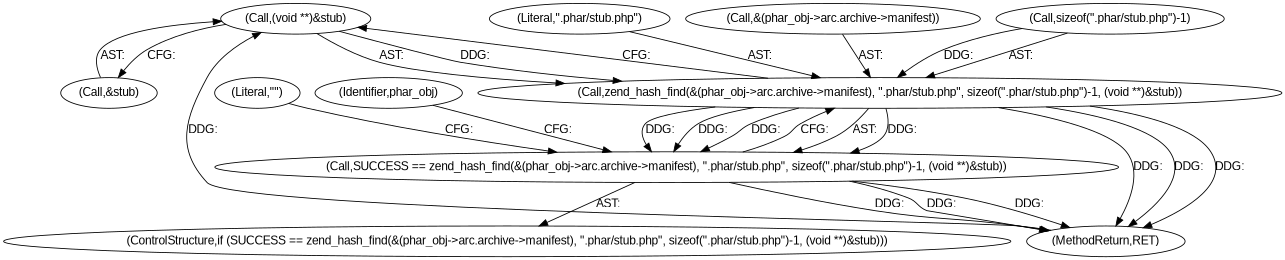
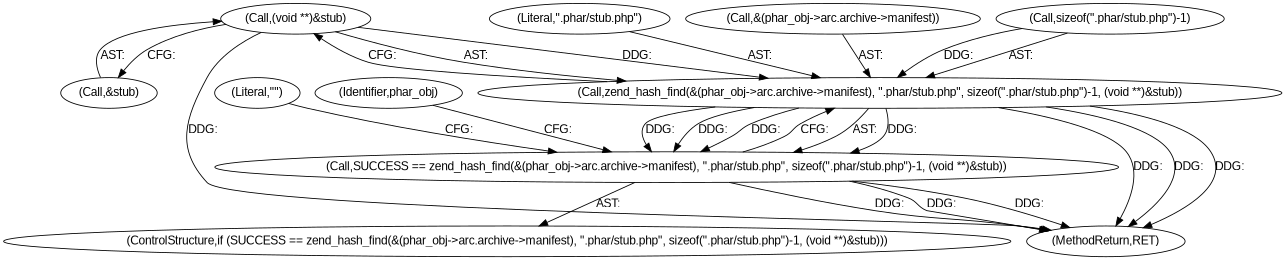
(540, 210) -> (531, 210)
